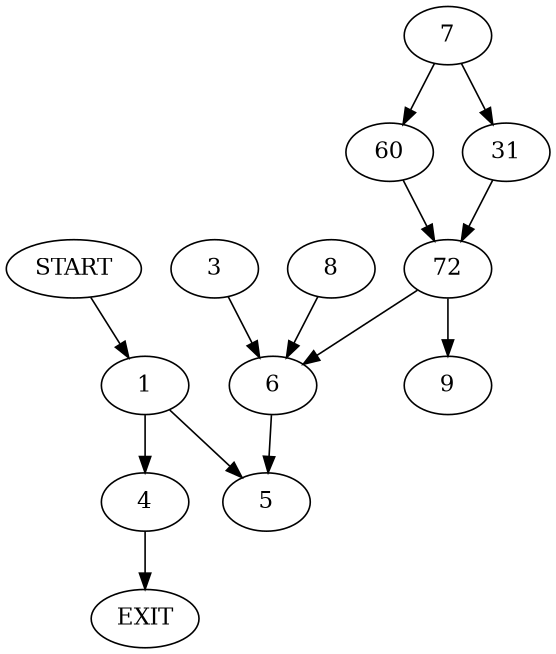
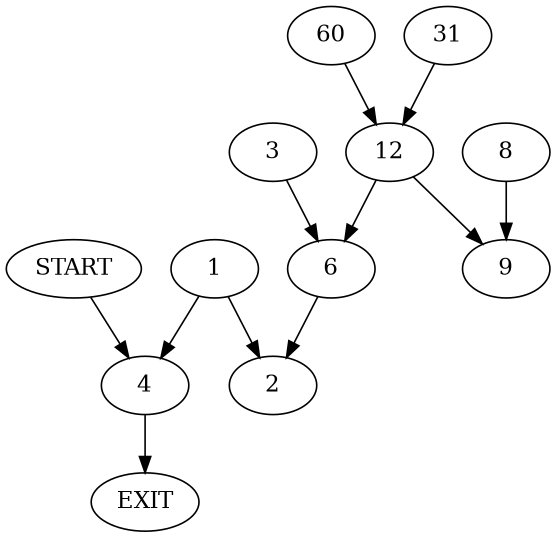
(448, 36) -> none
(448, 269) -> (390, 152)
(306, 320) -> (506, 203)
(105, 321) -> (105, 321)
(267, 502) -> (273, 385)
